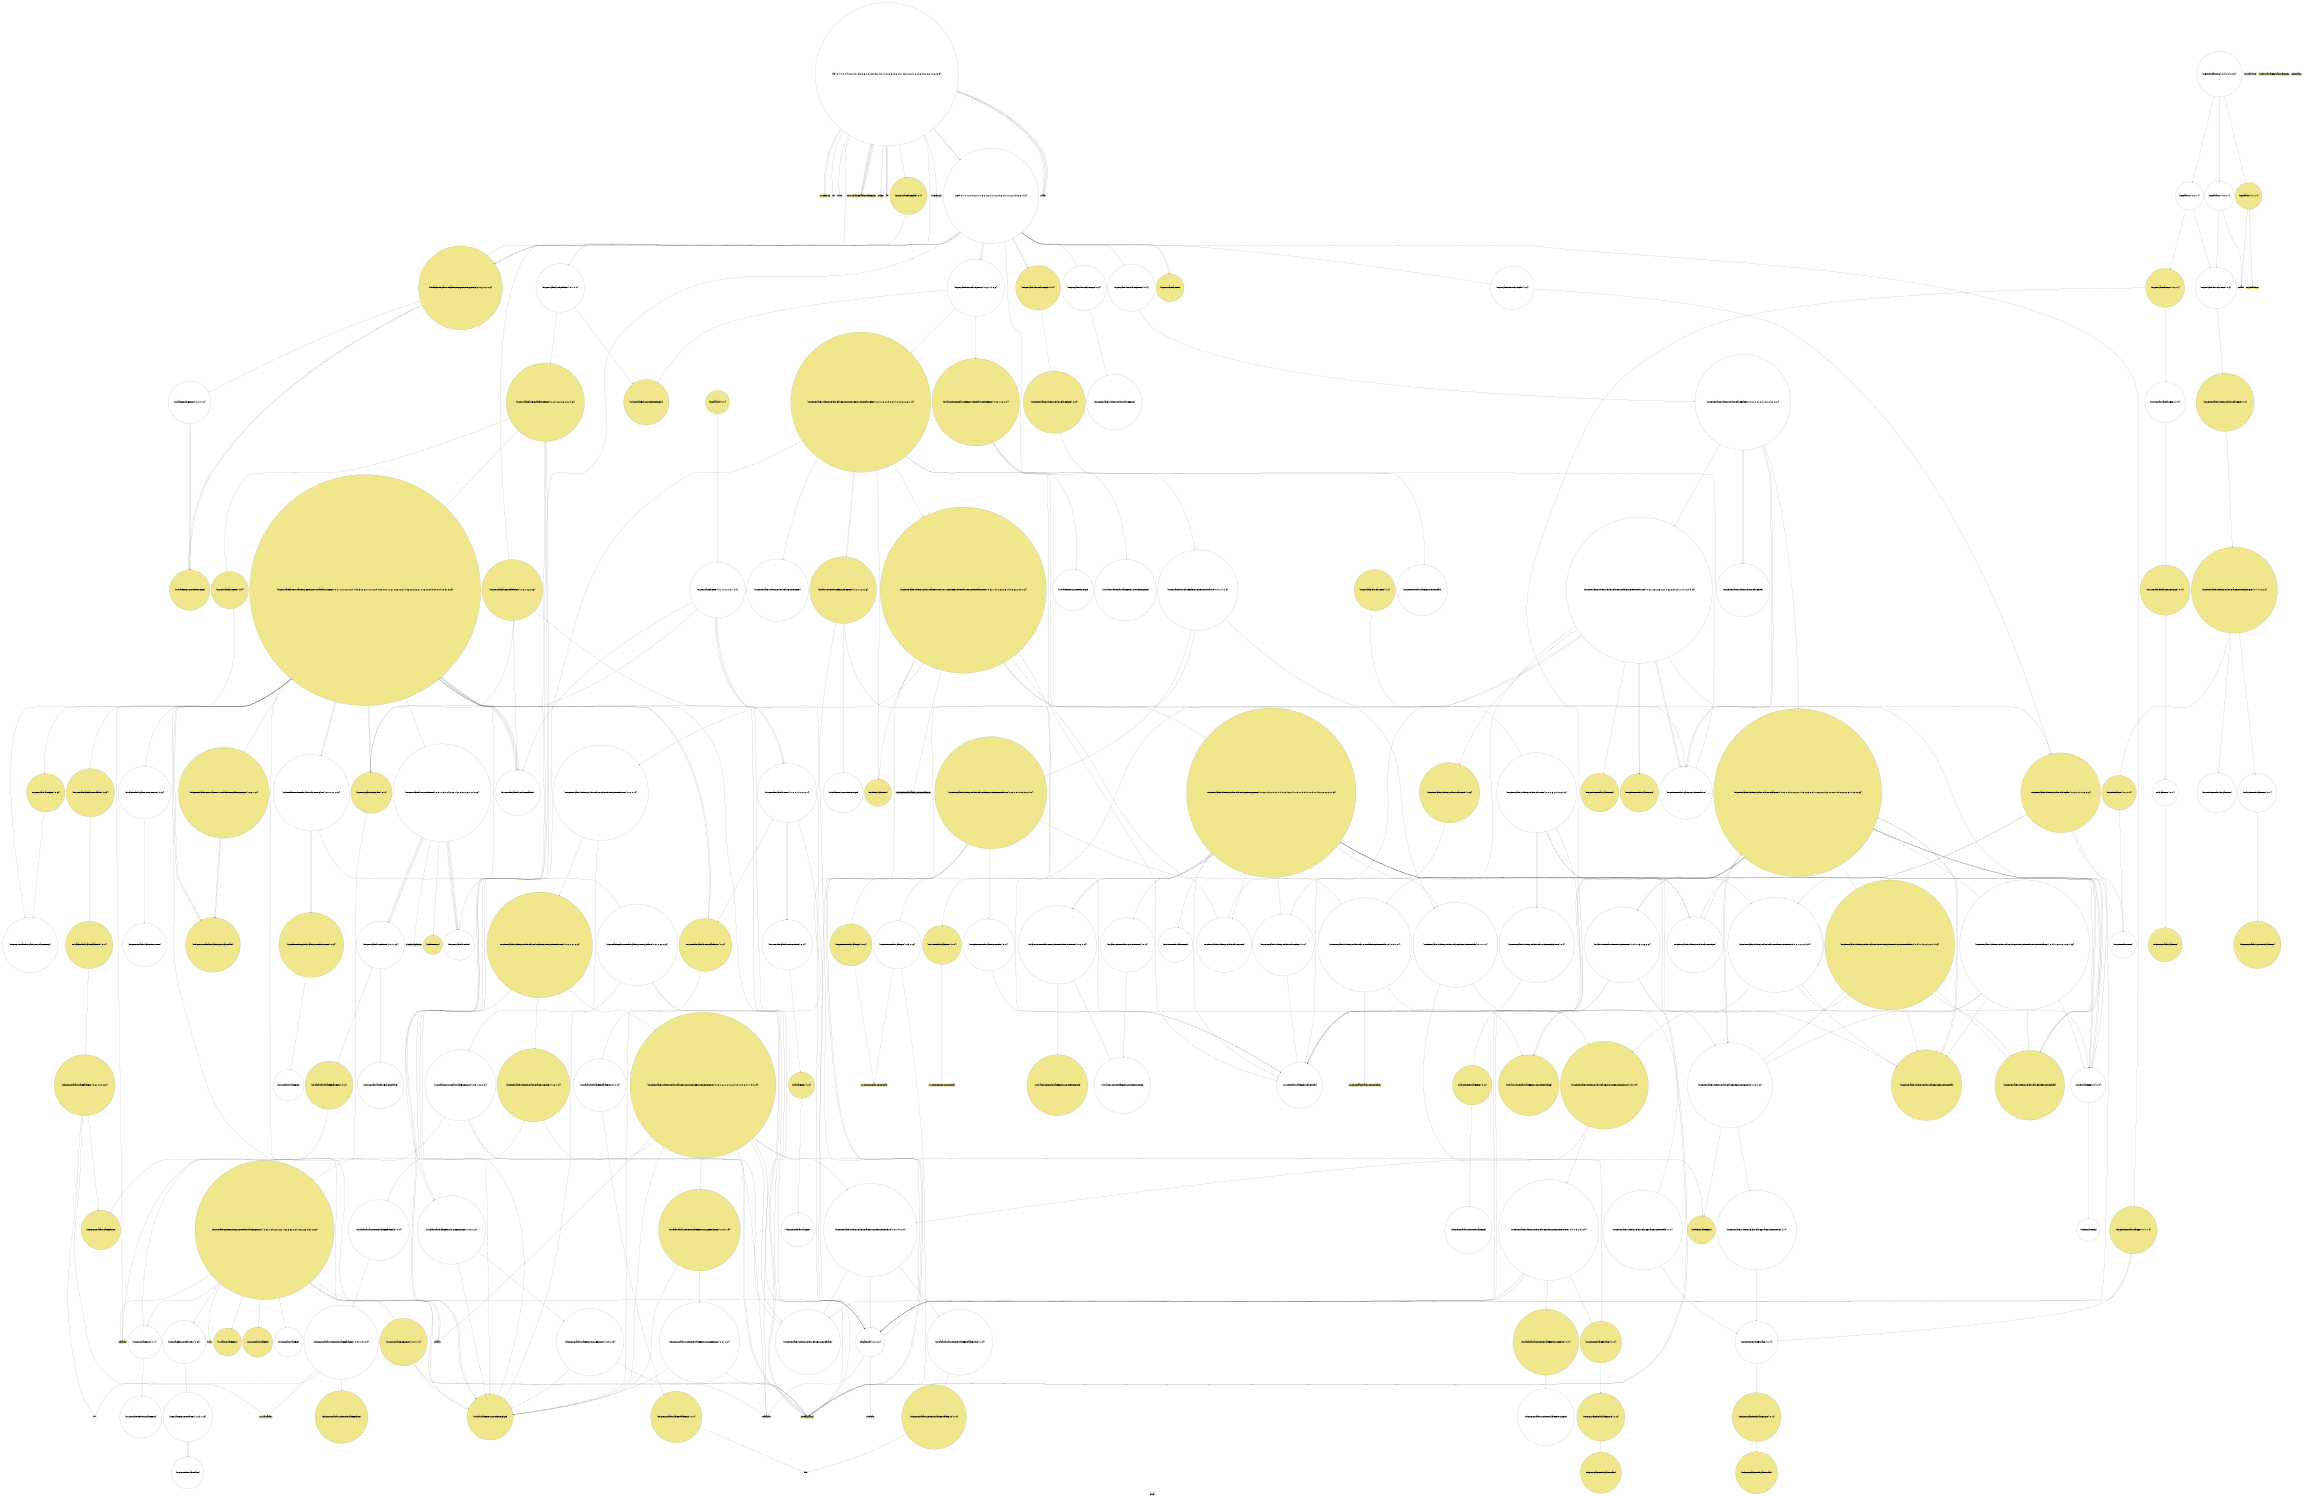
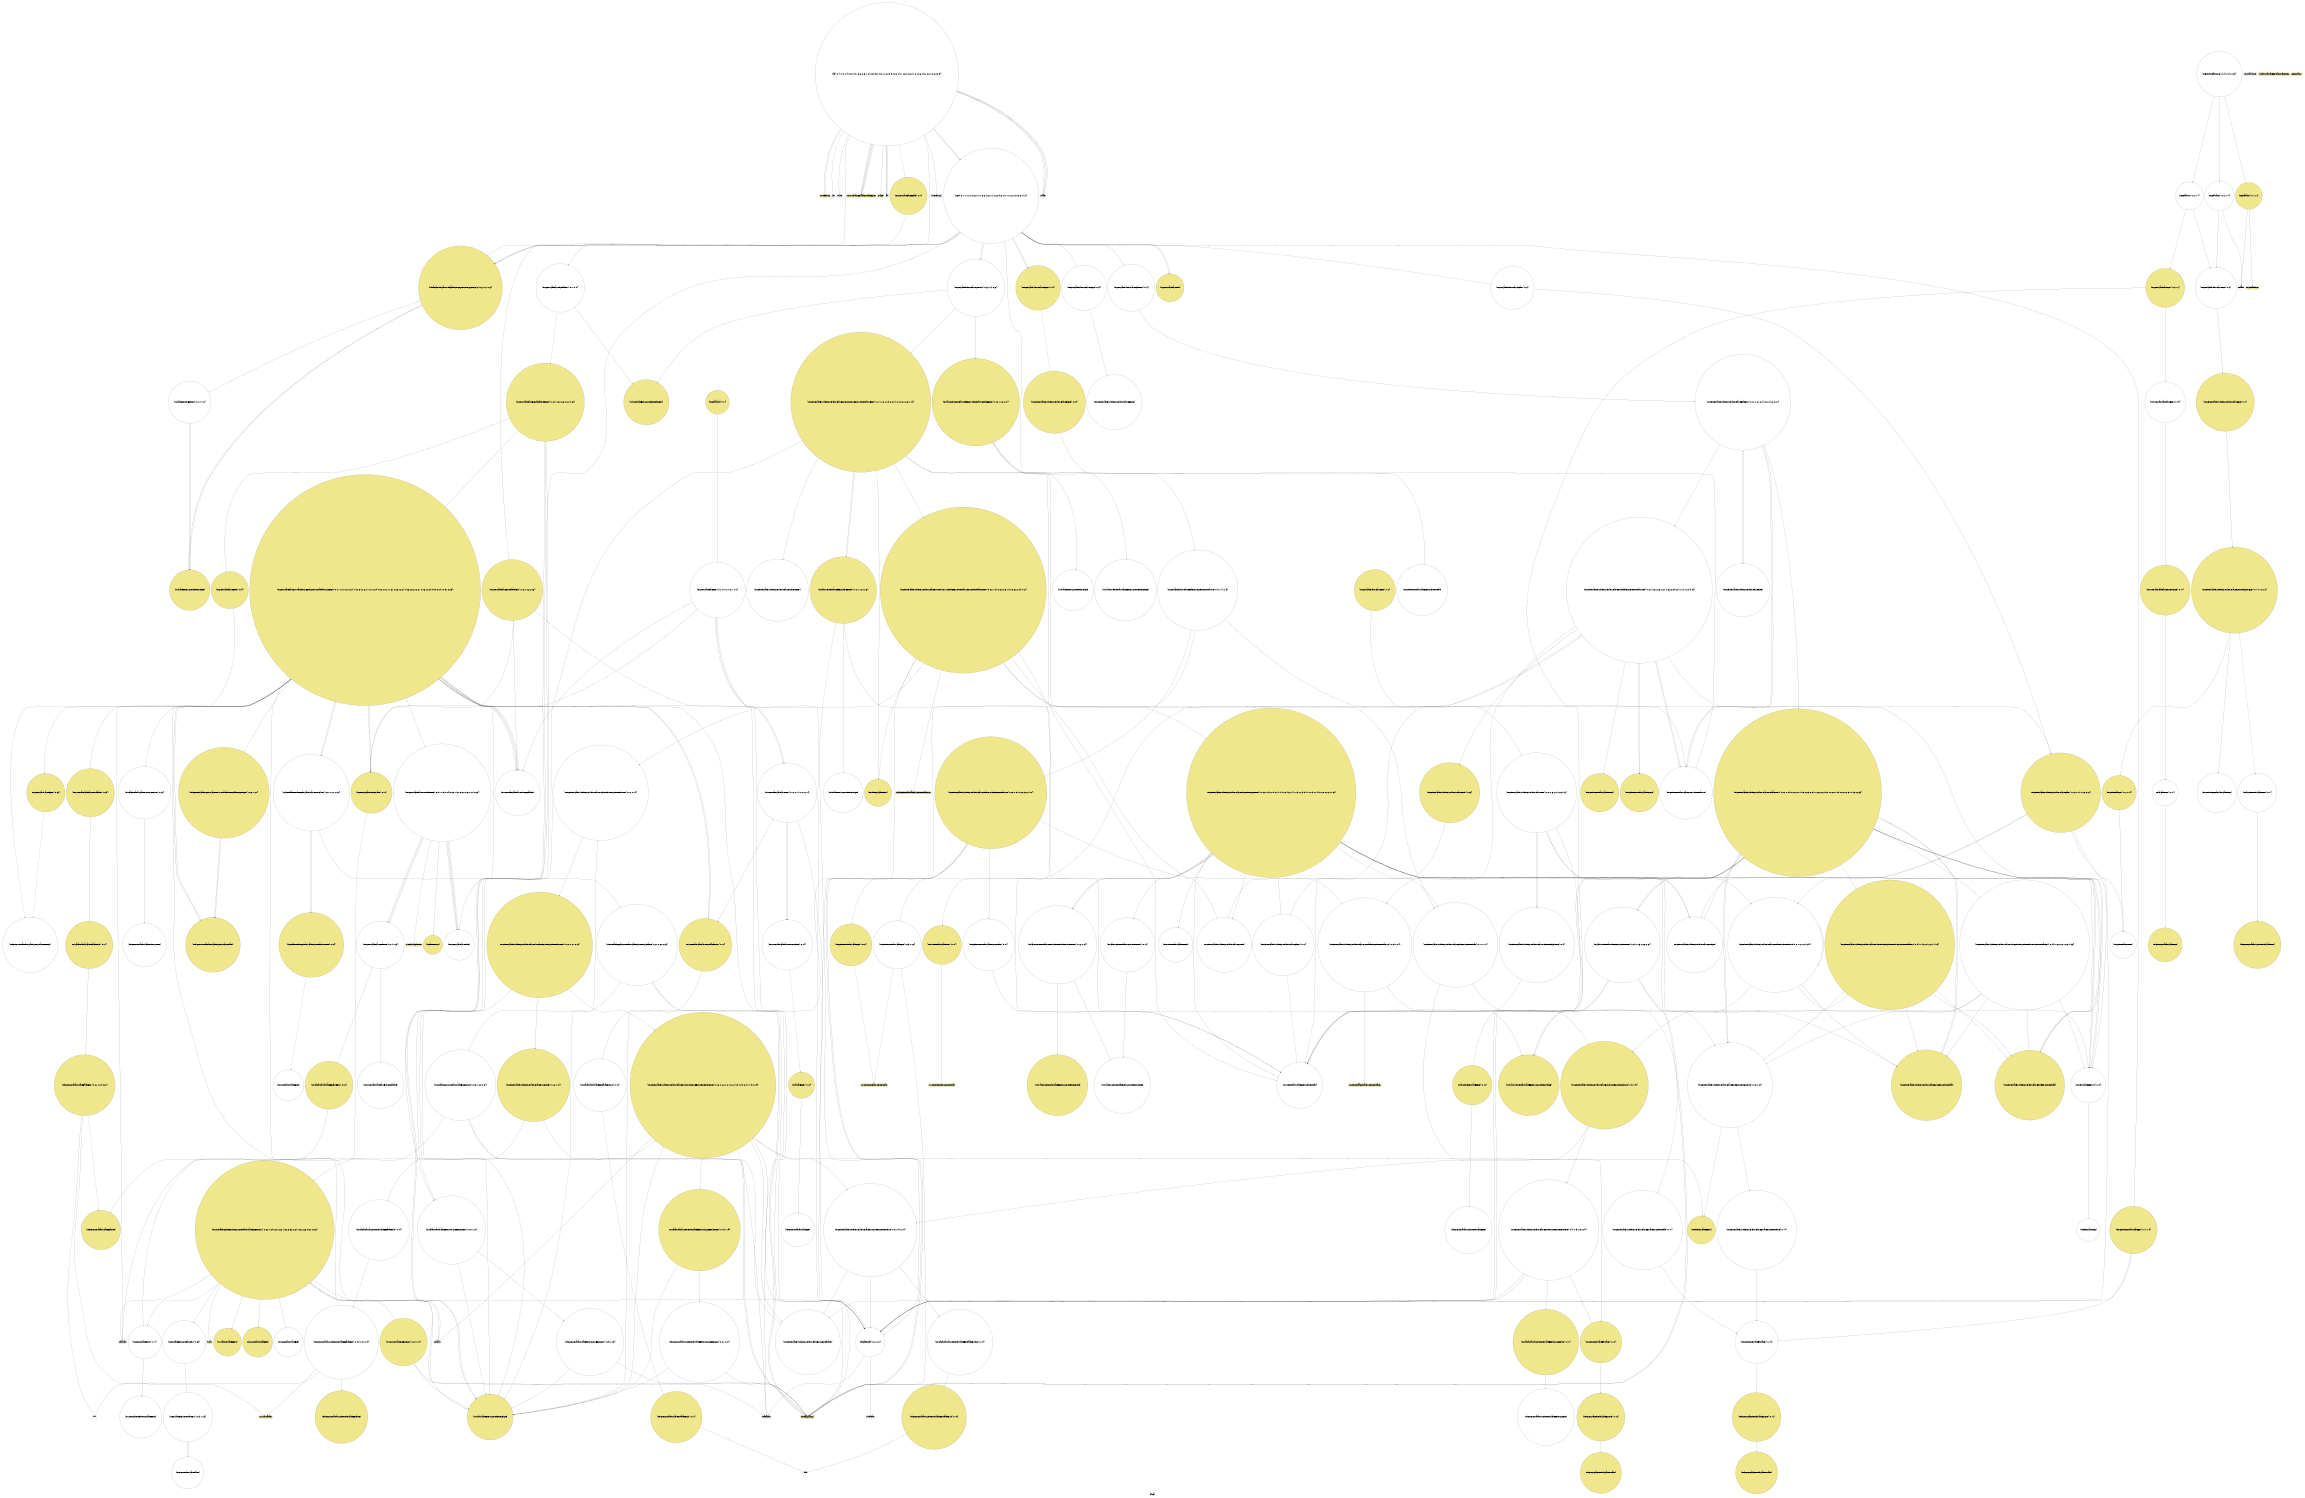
(122, 1342) -> (122, 1342)
